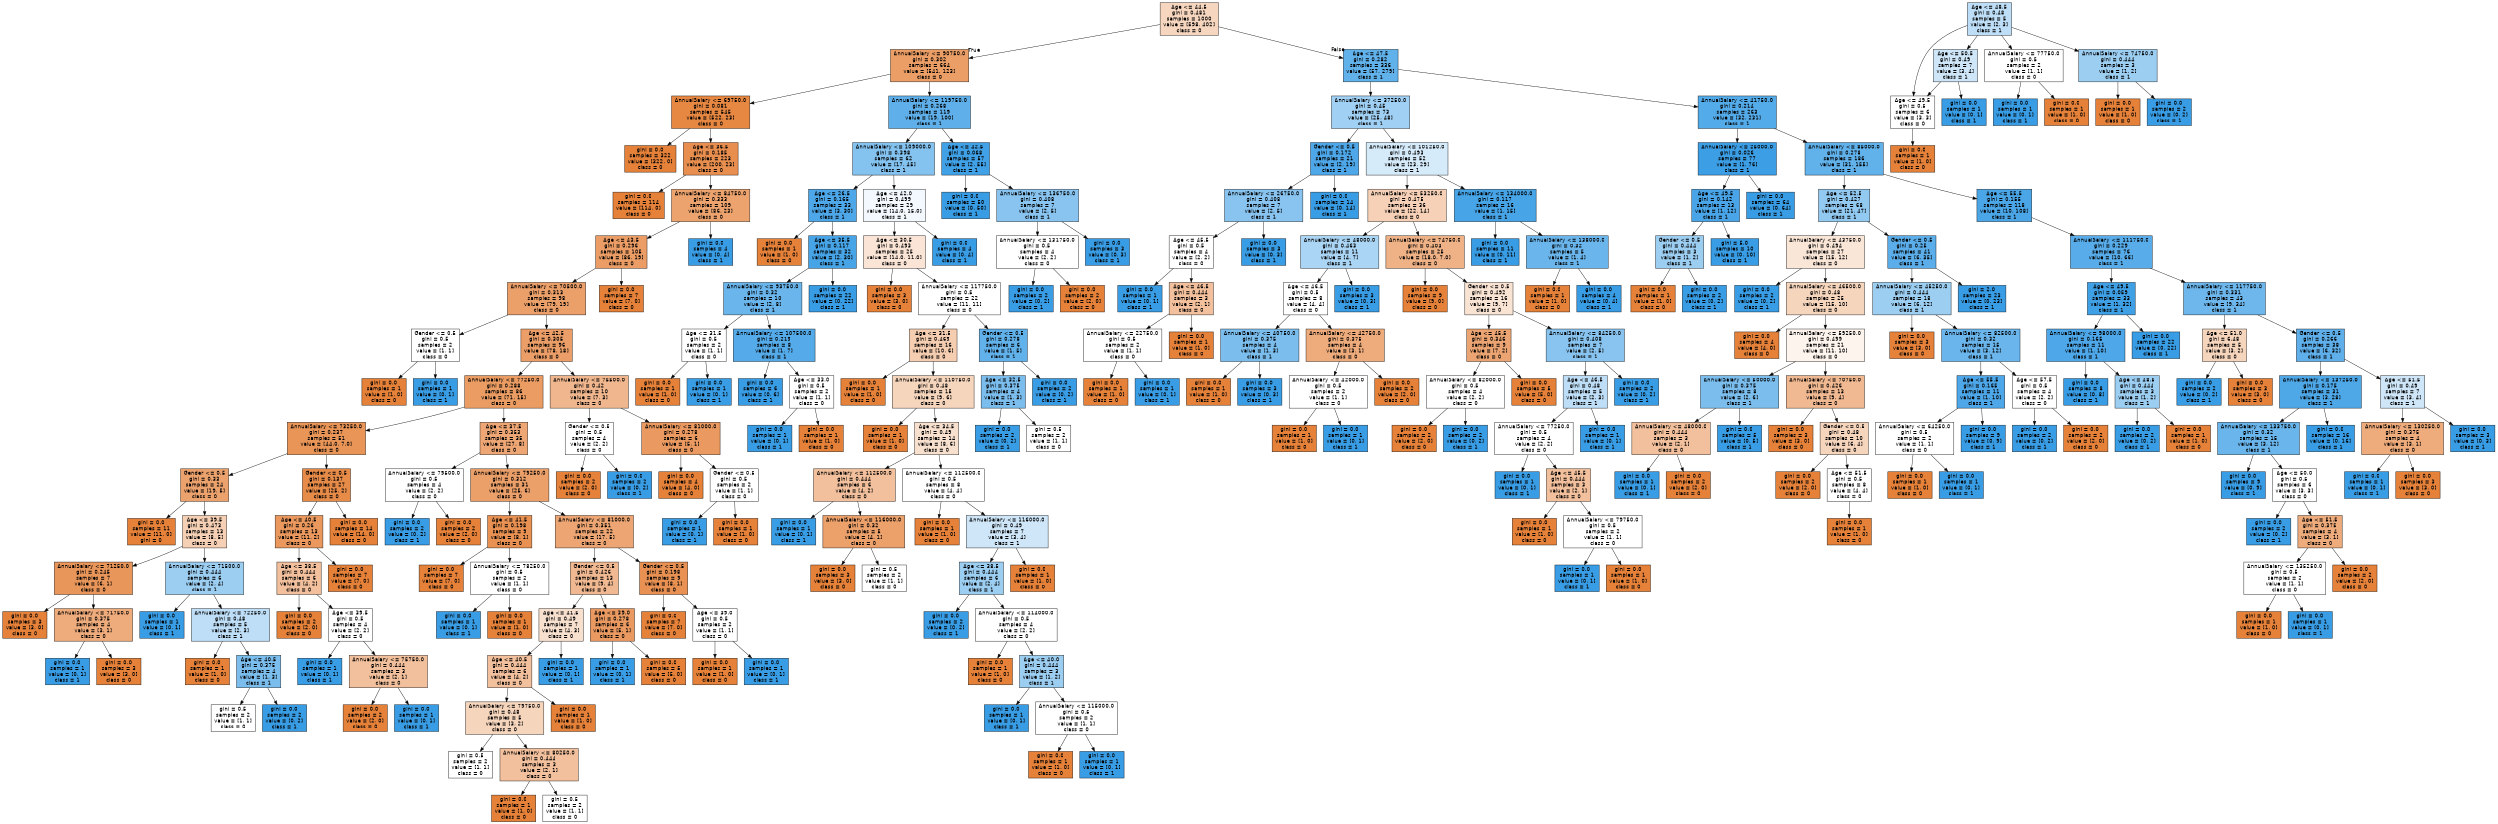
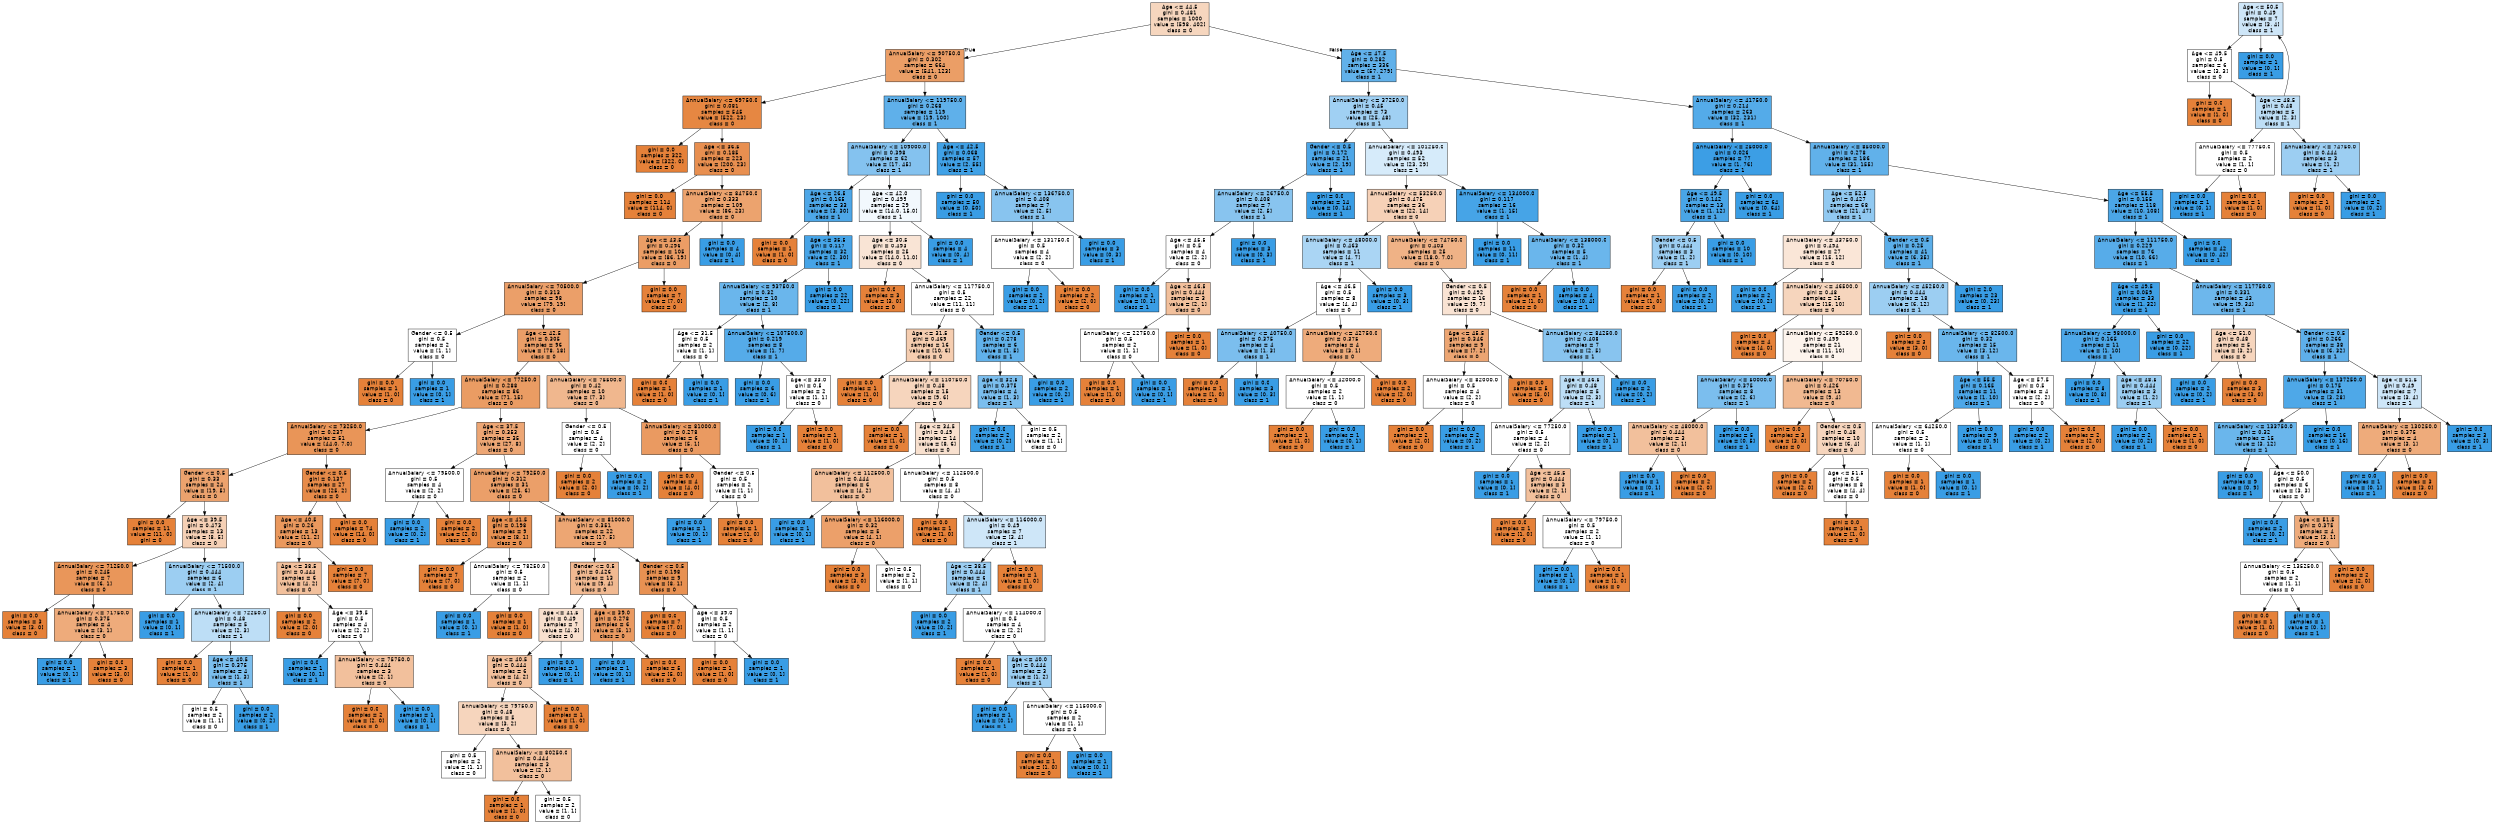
(1929, 50) -> (2242, 88)
(1735, 252) -> (1731, 252)
none -> (2208, 252)
(1425, 299) -> none
(2224, 345) -> (2233, 345)
(354, 532) -> (354, 532)
